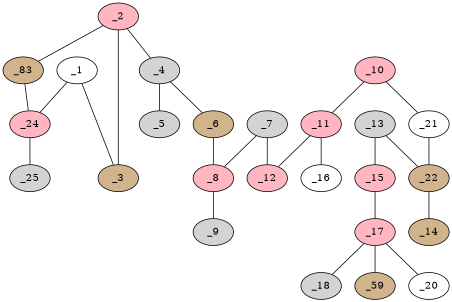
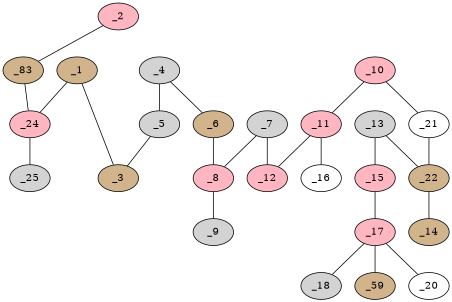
(139, 43) -> none
(77, 70) -> (77, 70)
(118, 97) -> (139, 151)
